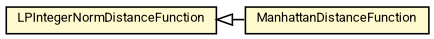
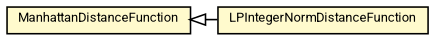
(239, 20) -> (212, 20)
